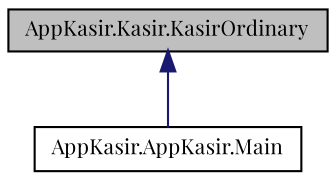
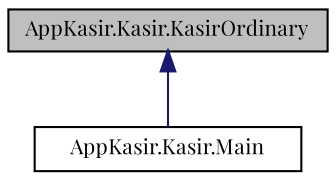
(168, 149) -> (168, 149)
